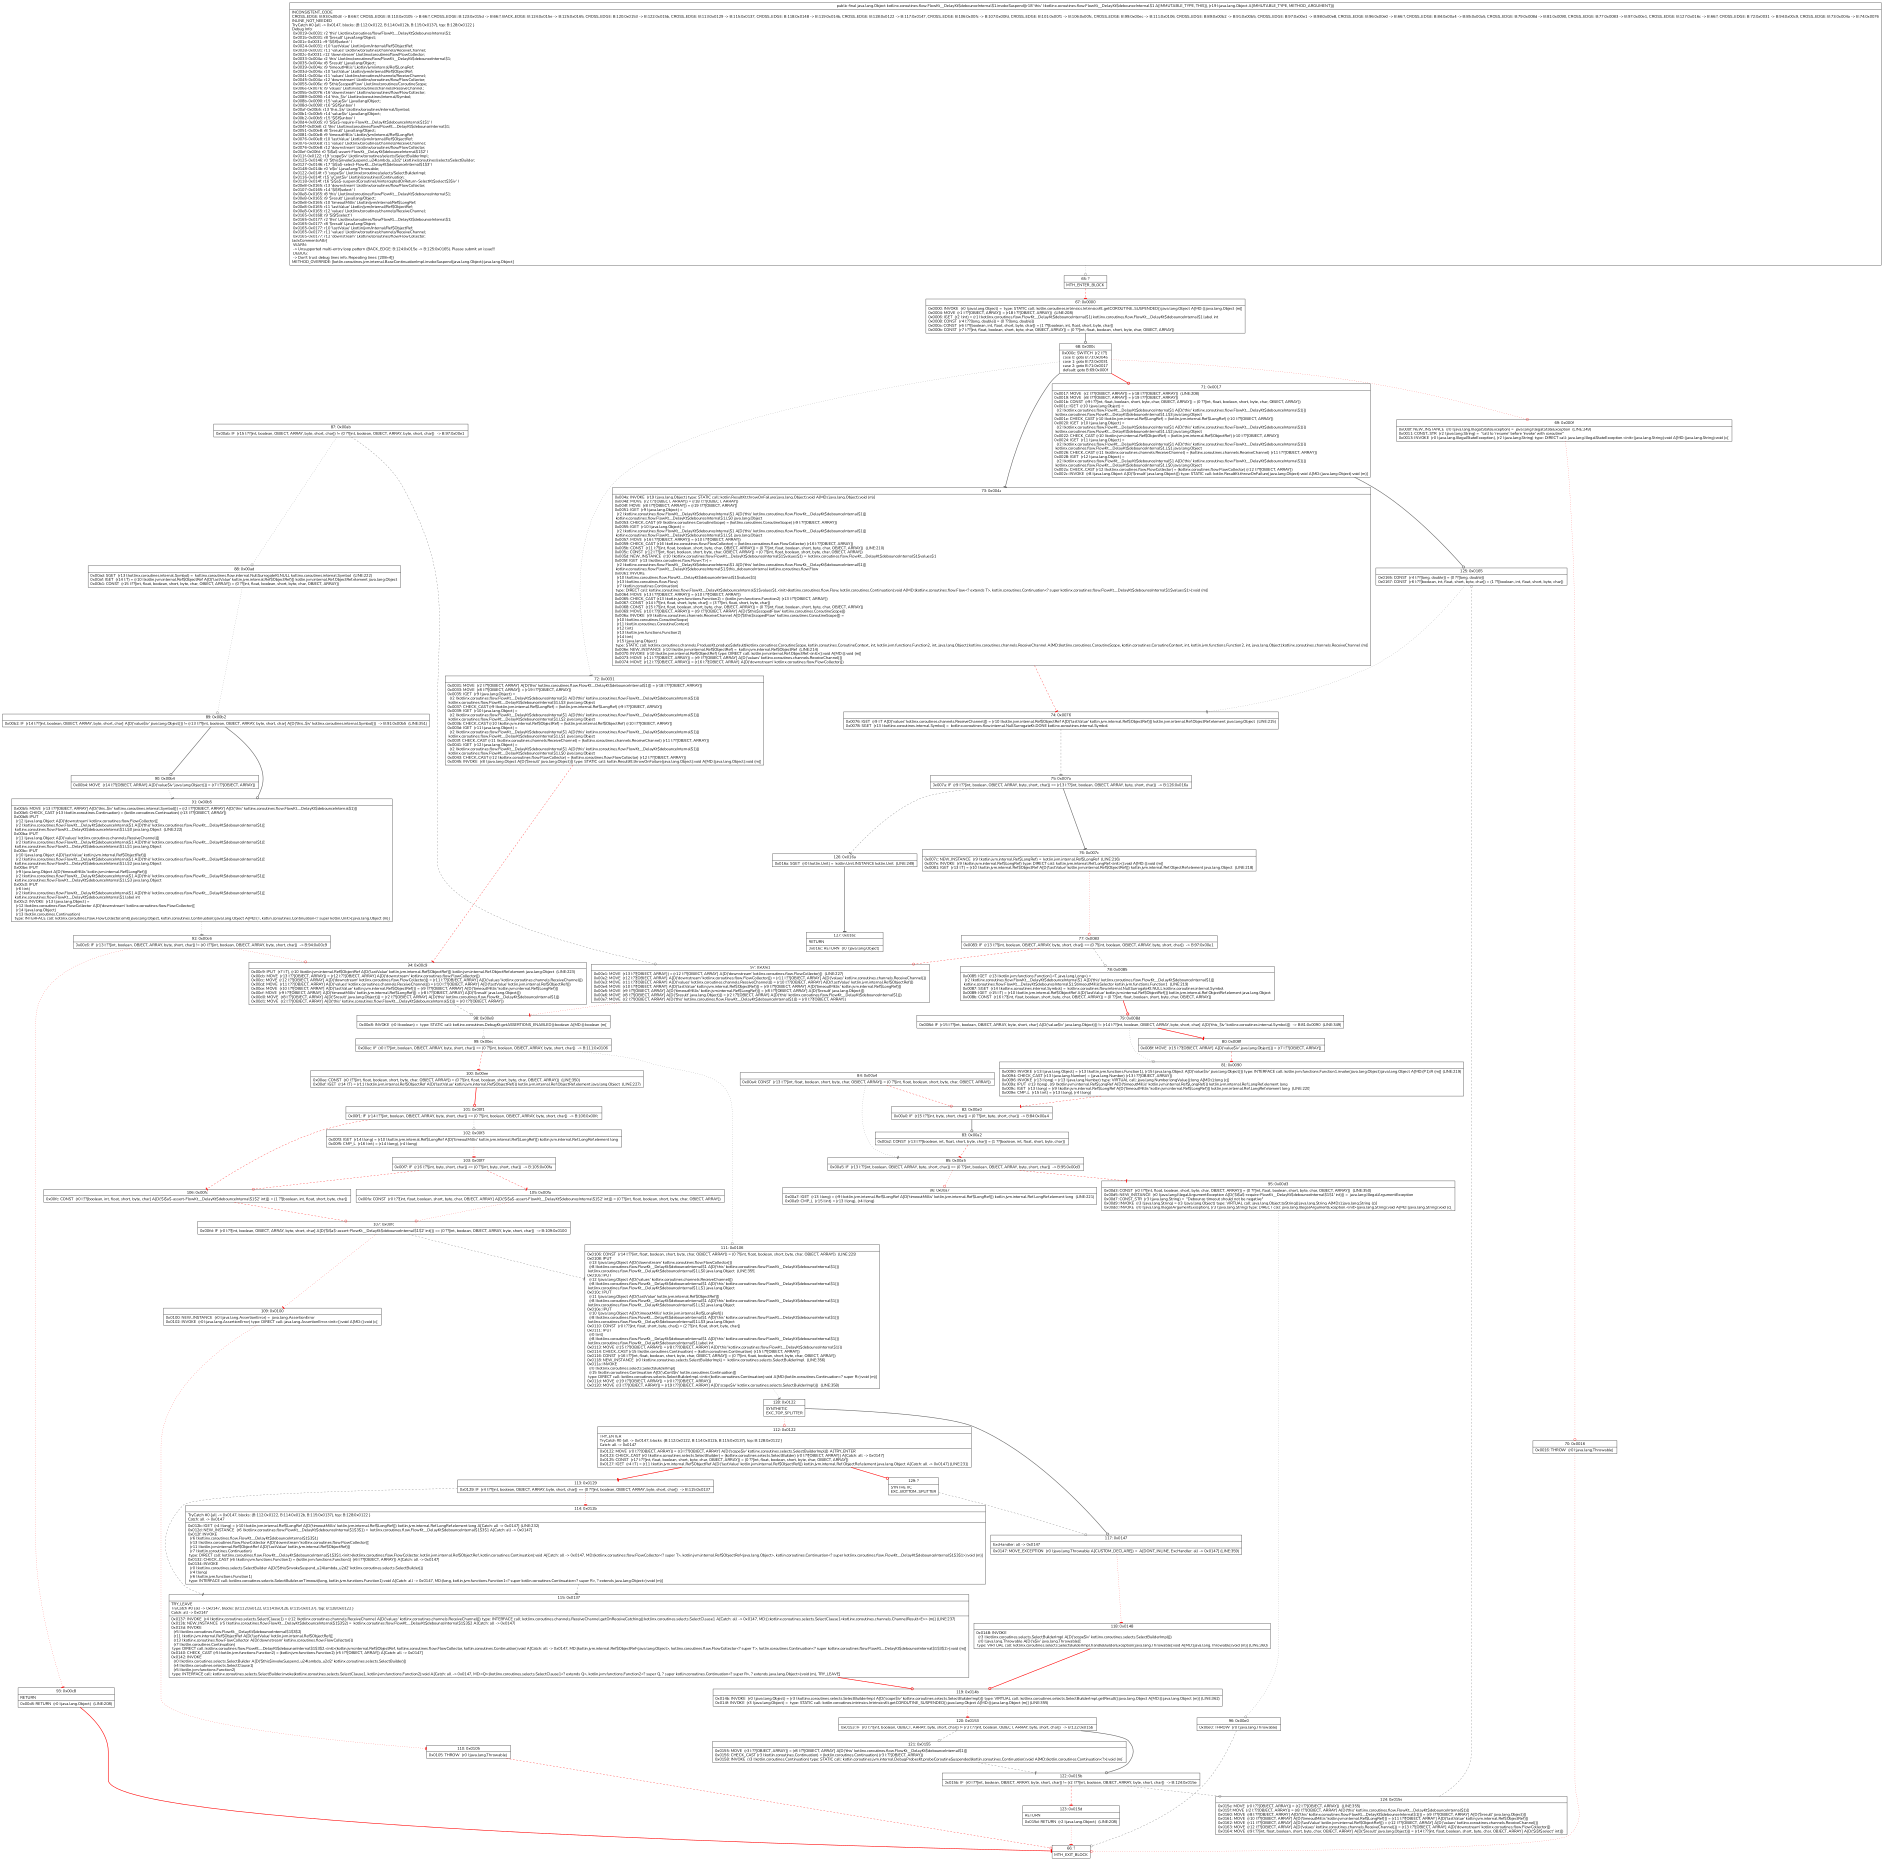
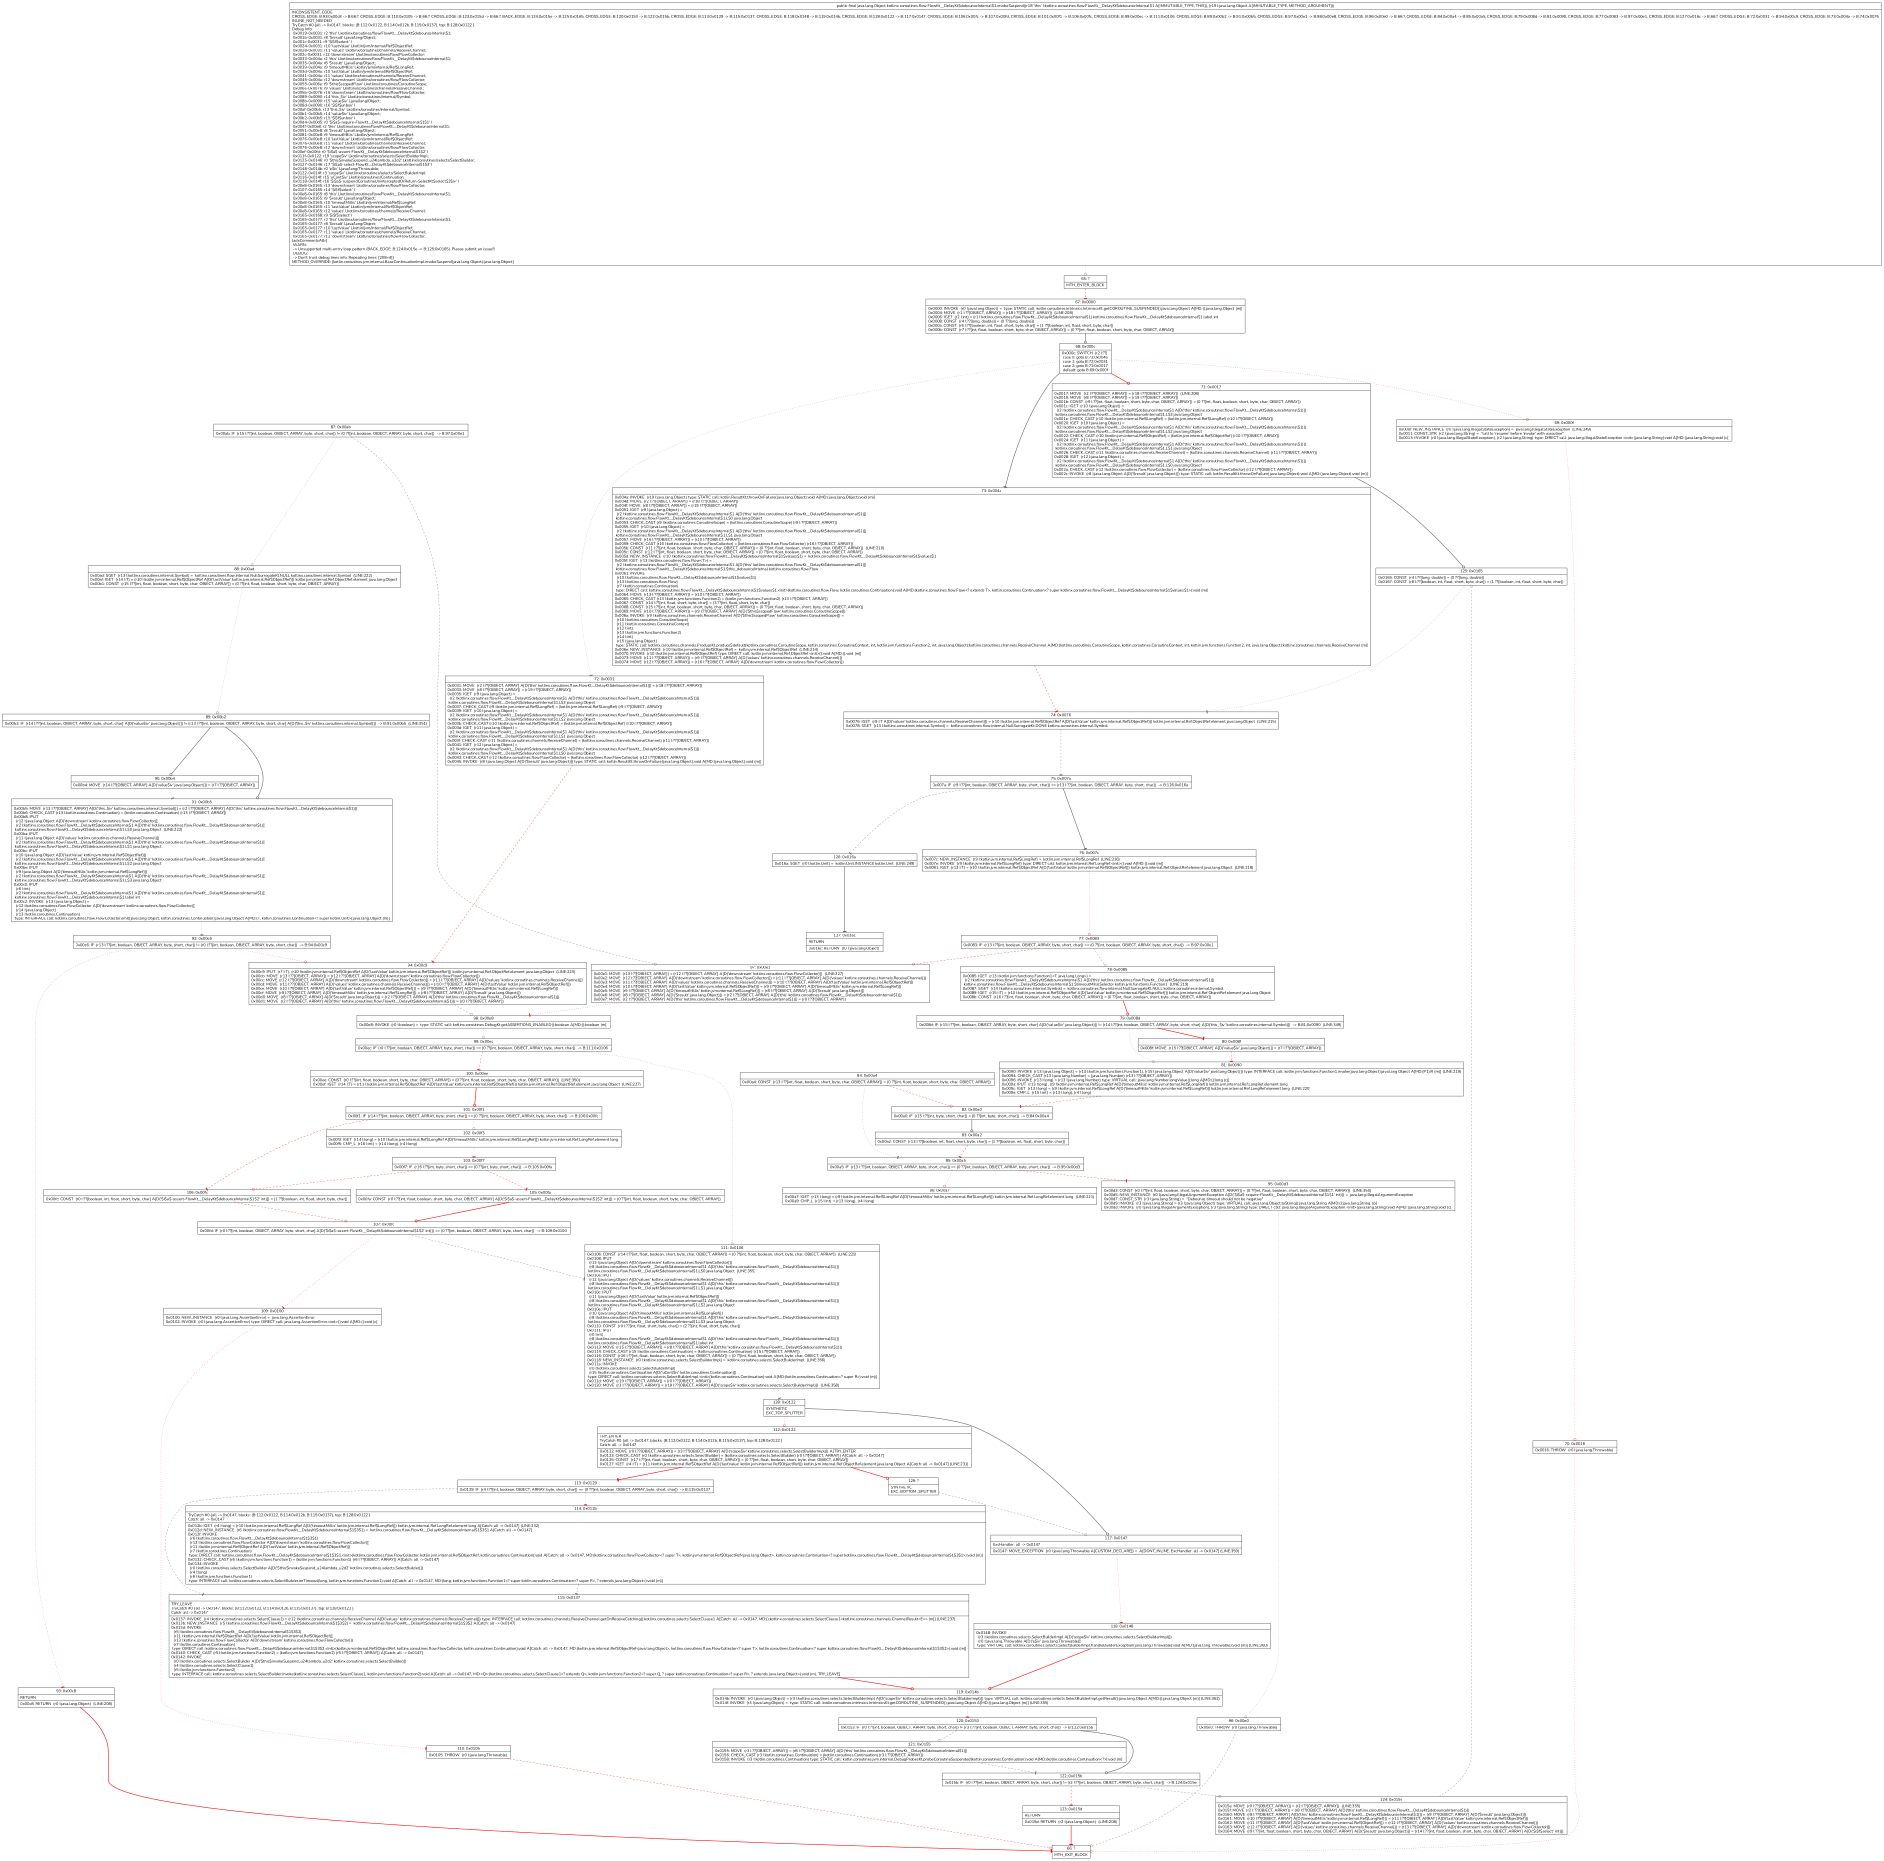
(463, 1212) -> (463, 1212)
(1071, 1835) -> (1071, 1835)
